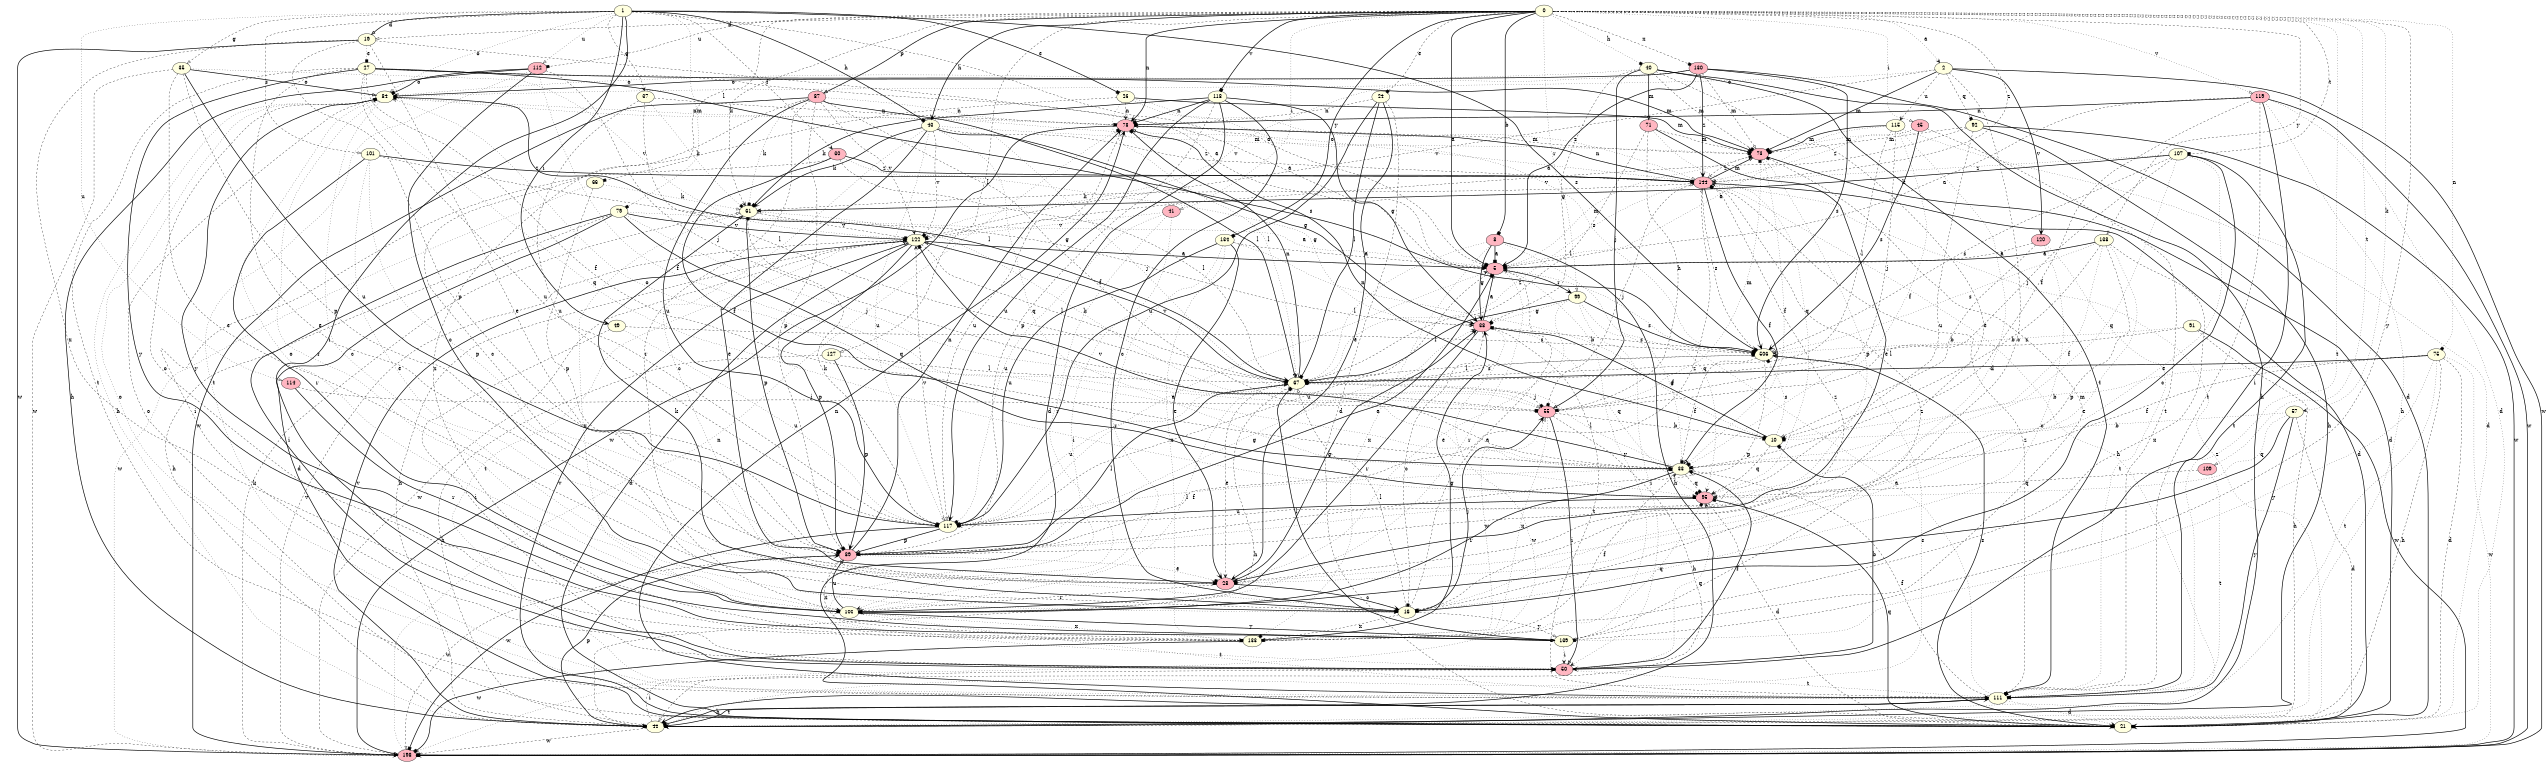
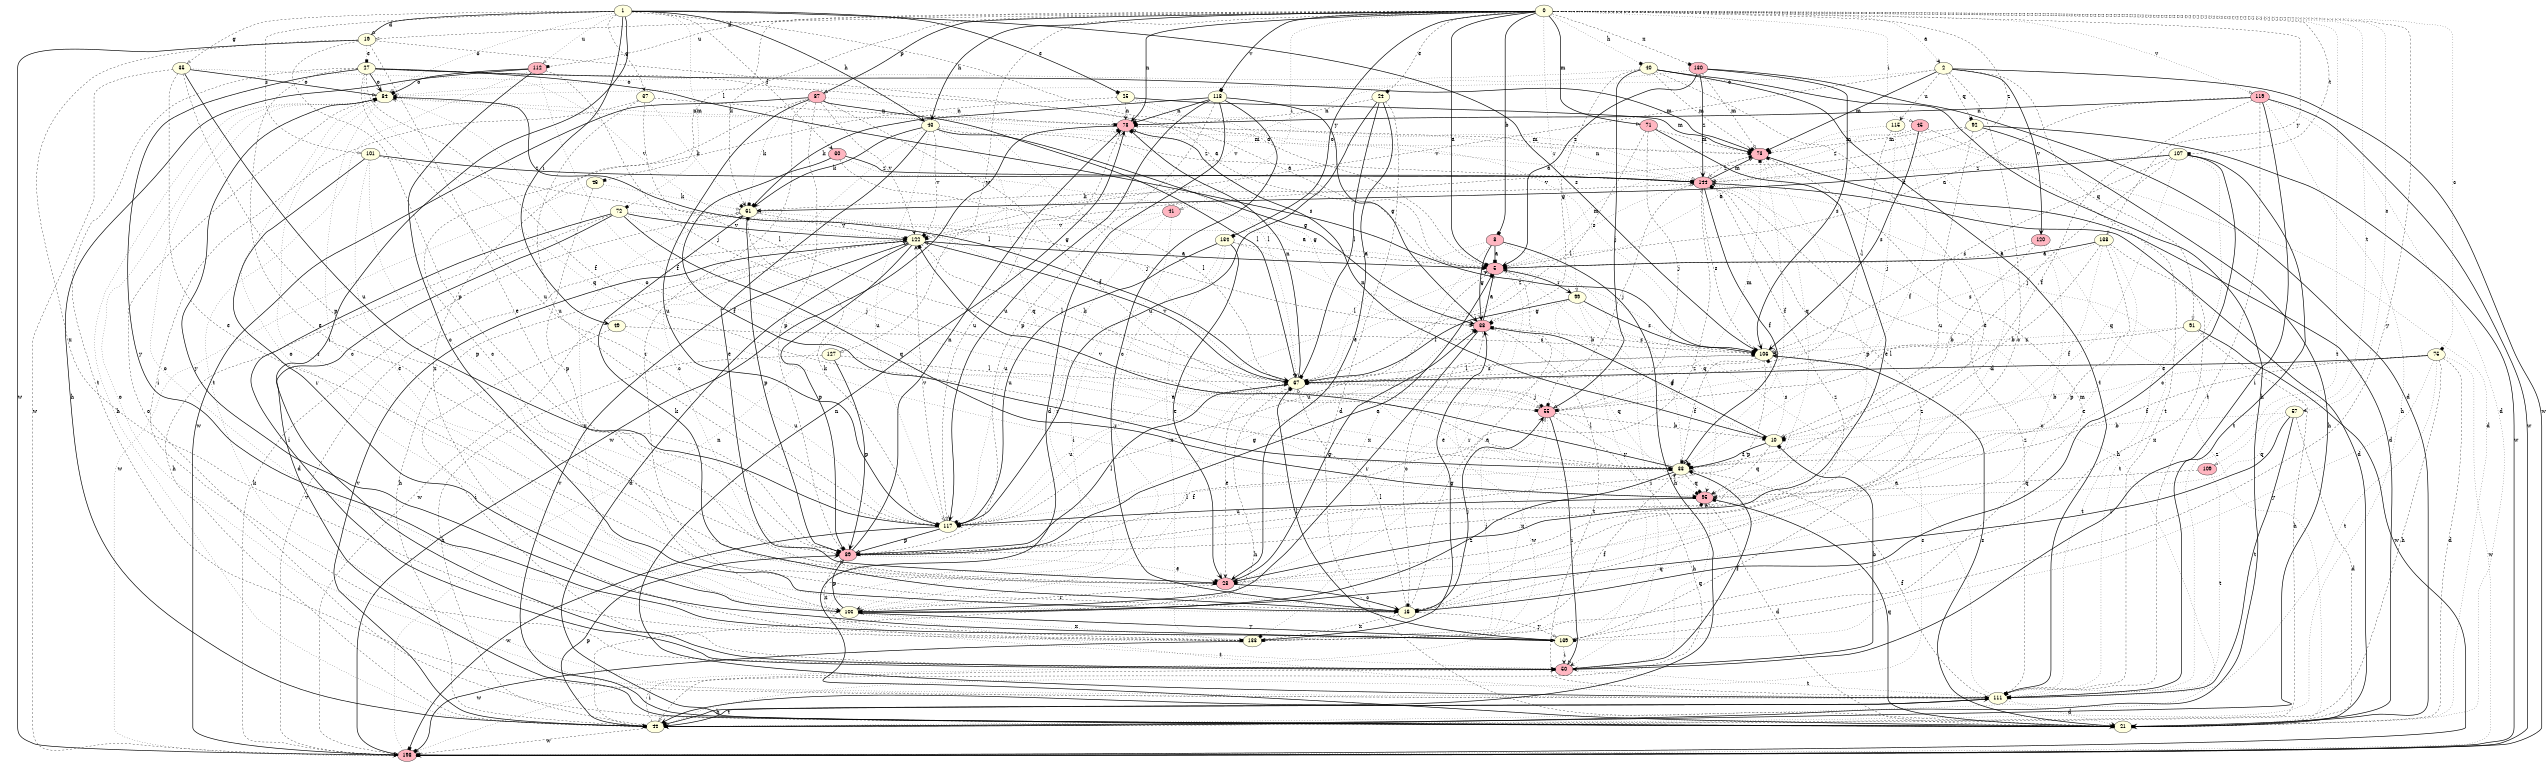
(784, 44) -> (784, 44)
(1043, 79) -> (375, 81)
(1649, 95) -> (1560, 97)
(1126, 97) -> (1126, 97)
(1827, 132) -> none
(1474, 139) -> (1474, 139)
(595, 183) -> (595, 183)
(988, 183) -> (988, 183)
(2454, 183) -> (2454, 183)
none -> (2080, 187)
(619, 211) -> (619, 211)
(2387, 211) -> (2387, 211)
(1679, 269) -> (1679, 269)
(1764, 355) -> (1764, 355)
(1823, 366) -> (1823, 366)
(291, 383) -> none
(1335, 440) -> (1335, 440)
none -> (1730, 458)
(1487, 526) -> (1487, 526)
(1471, 541) -> (1471, 541)
(2255, 555) -> (2255, 555)
(475, 561) -> (475, 561)
(835, 584) -> (835, 584)
(596, 588) -> none
(498, 612) -> (496, 620)
(643, 675) -> (2083, 507)
